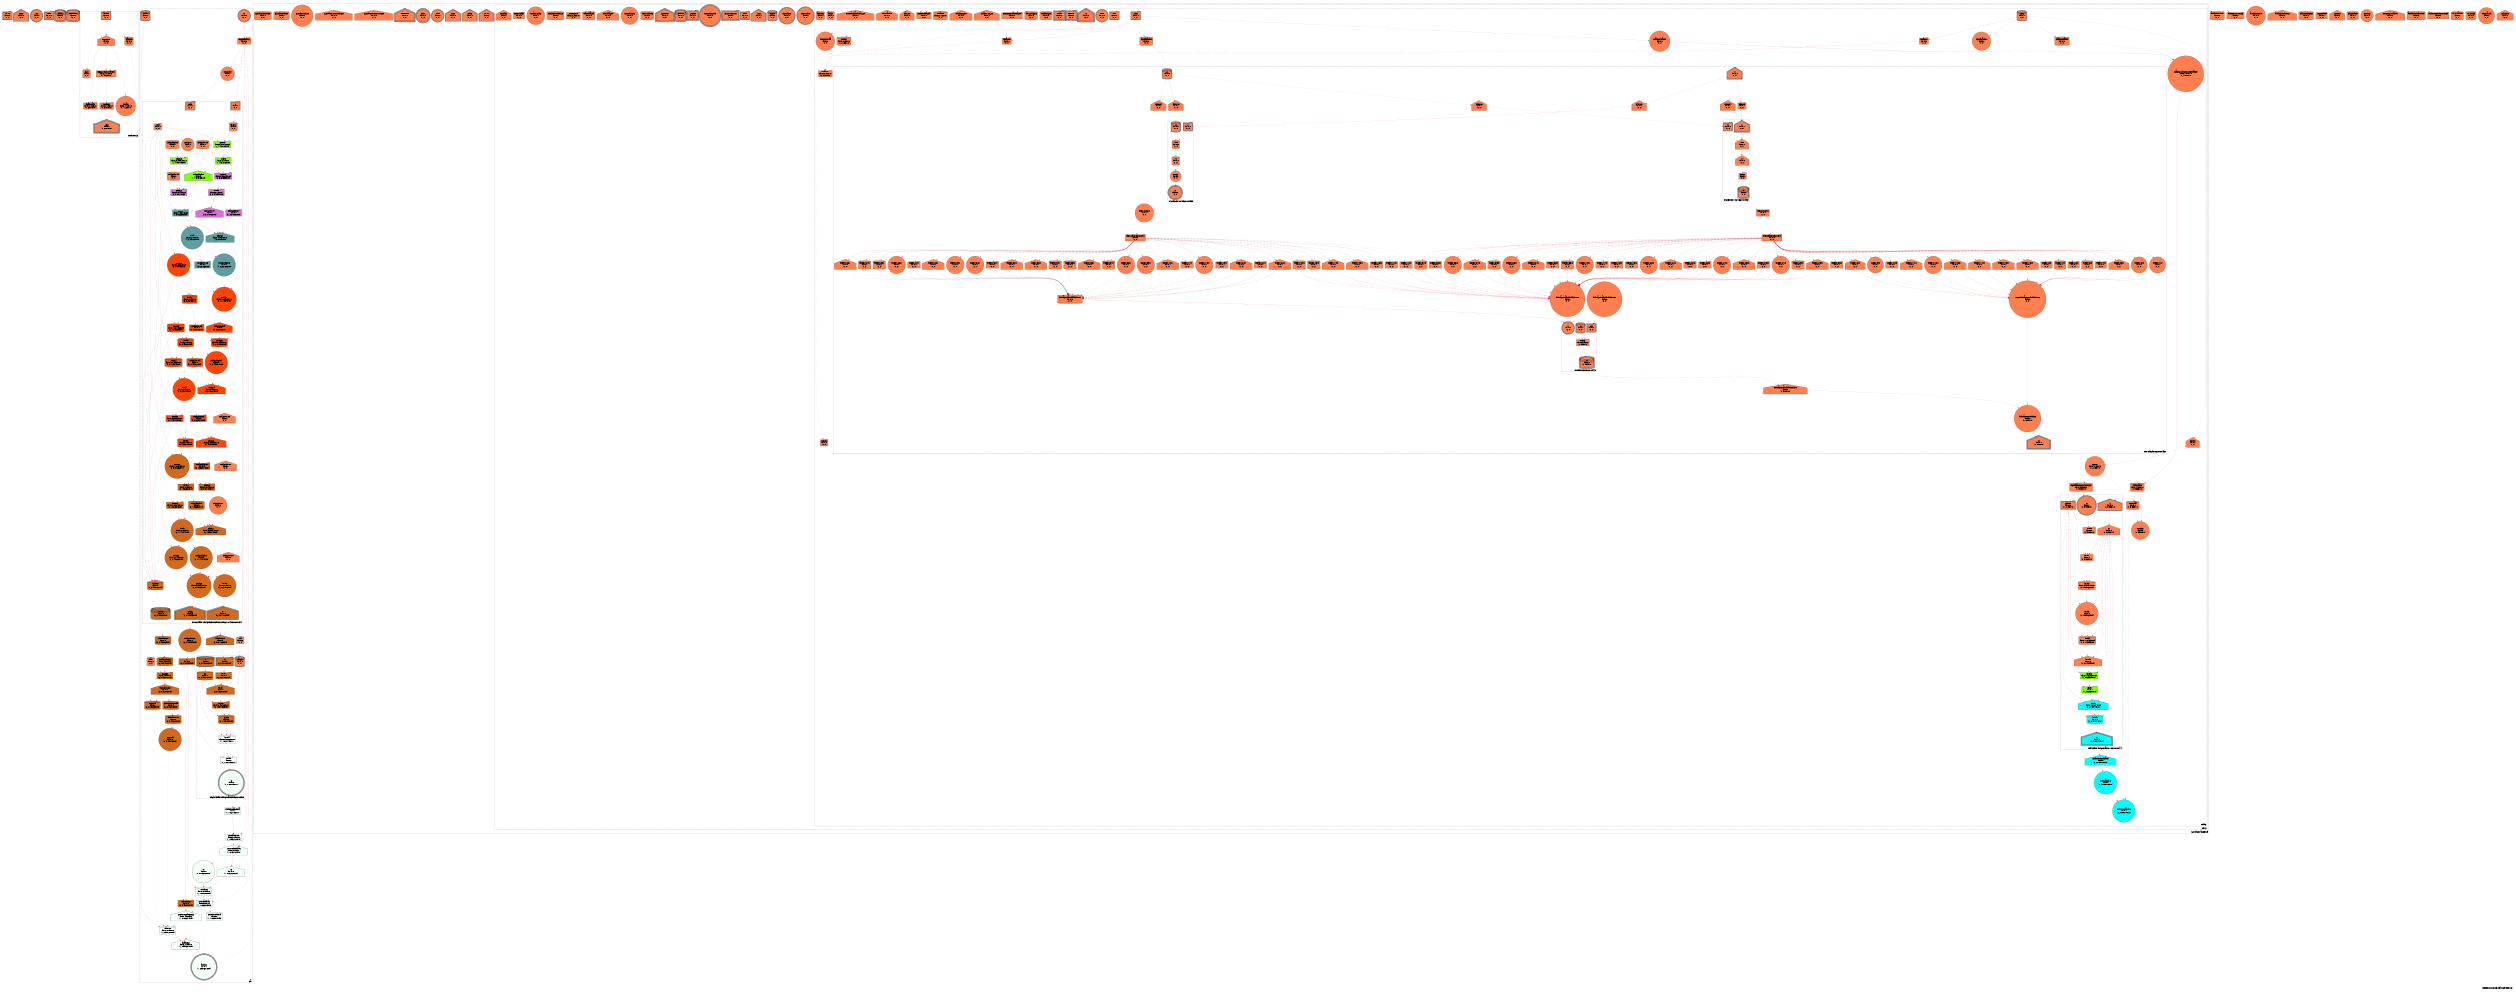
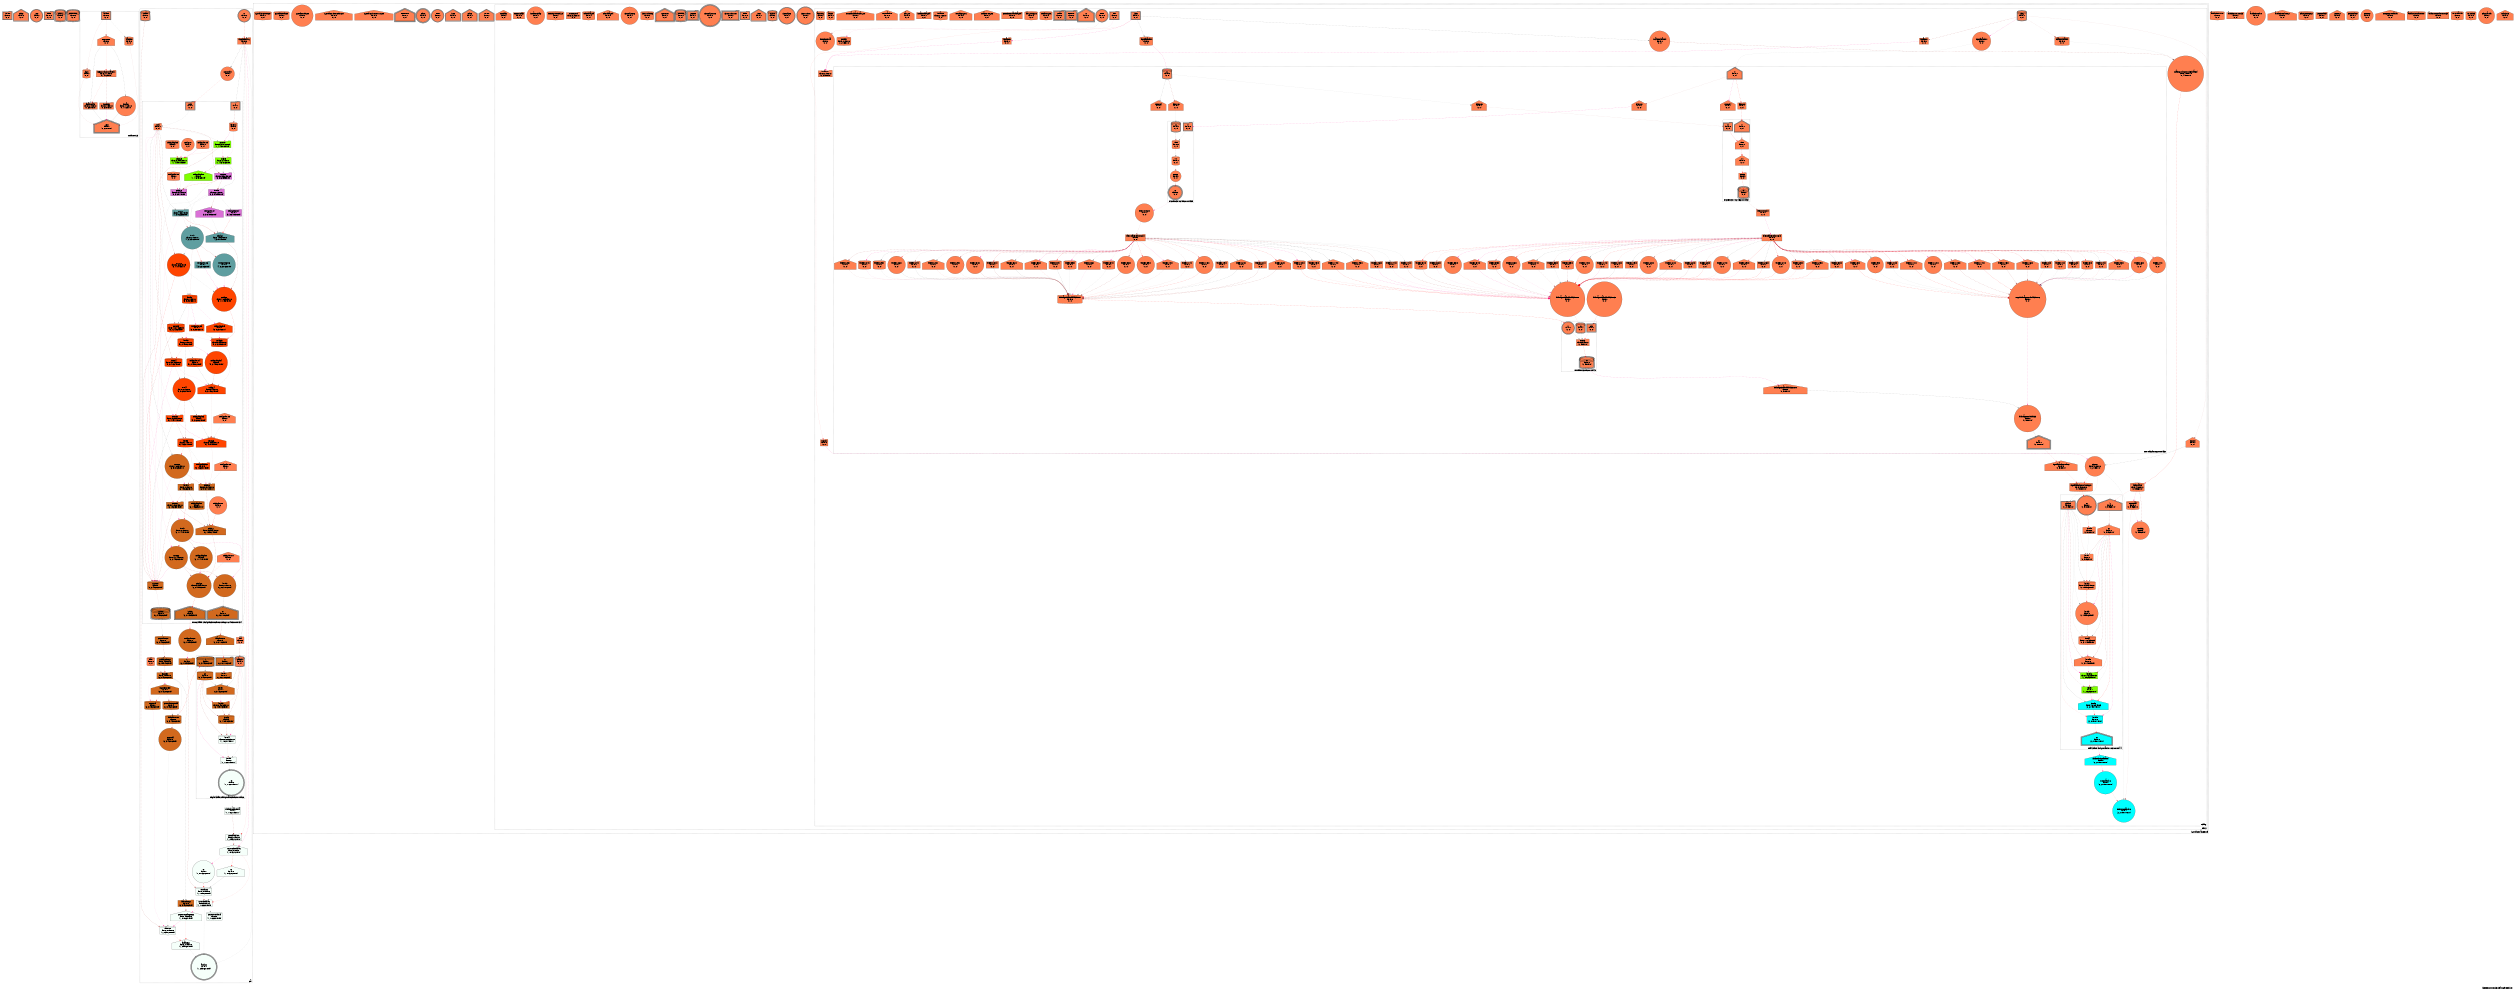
none -> (2061, 466)
